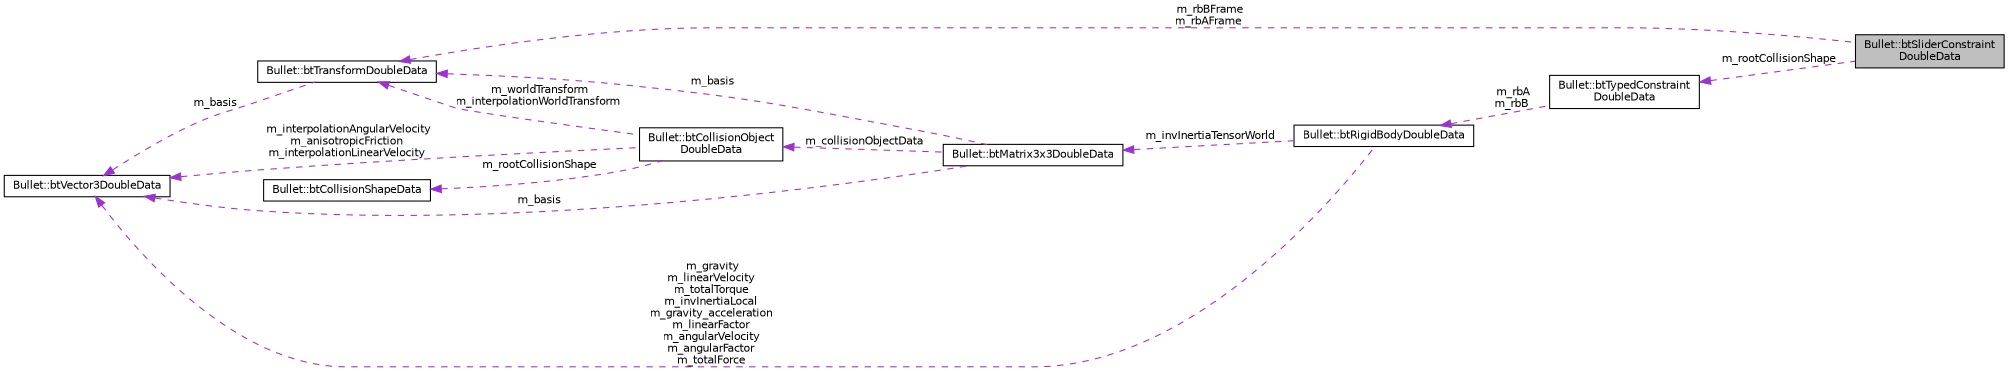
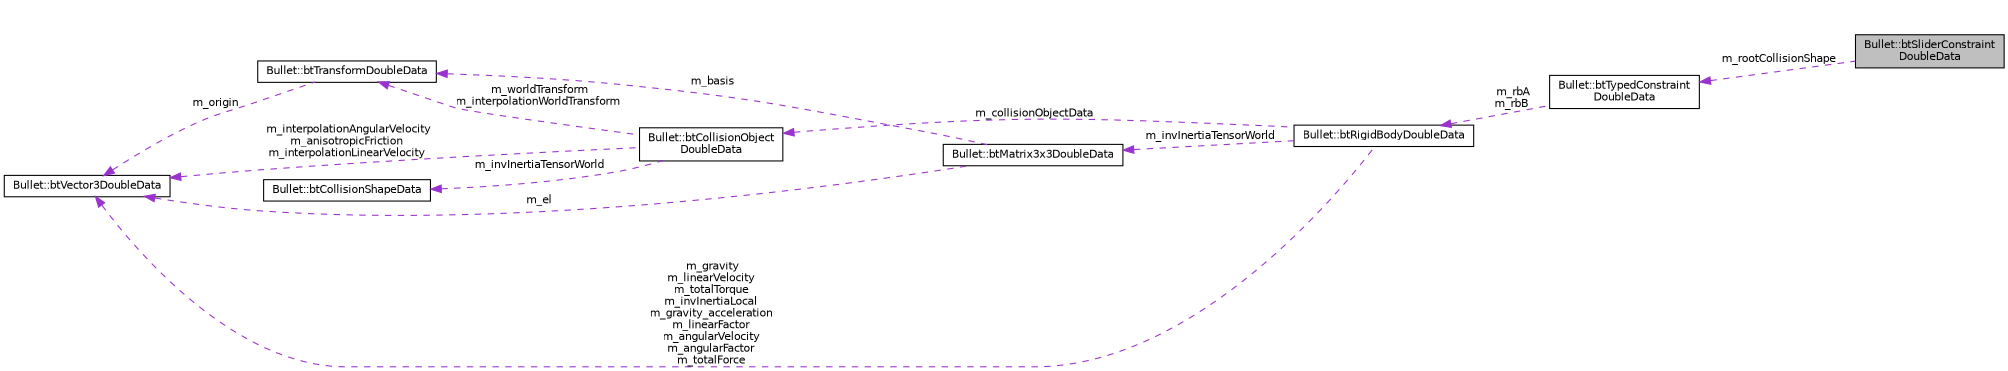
(1132, 28) -> none
(214, 103) -> (214, 103)
(869, 150) -> (1044, 119)
(538, 165) -> (538, 165)
(538, 201) -> (538, 201)
